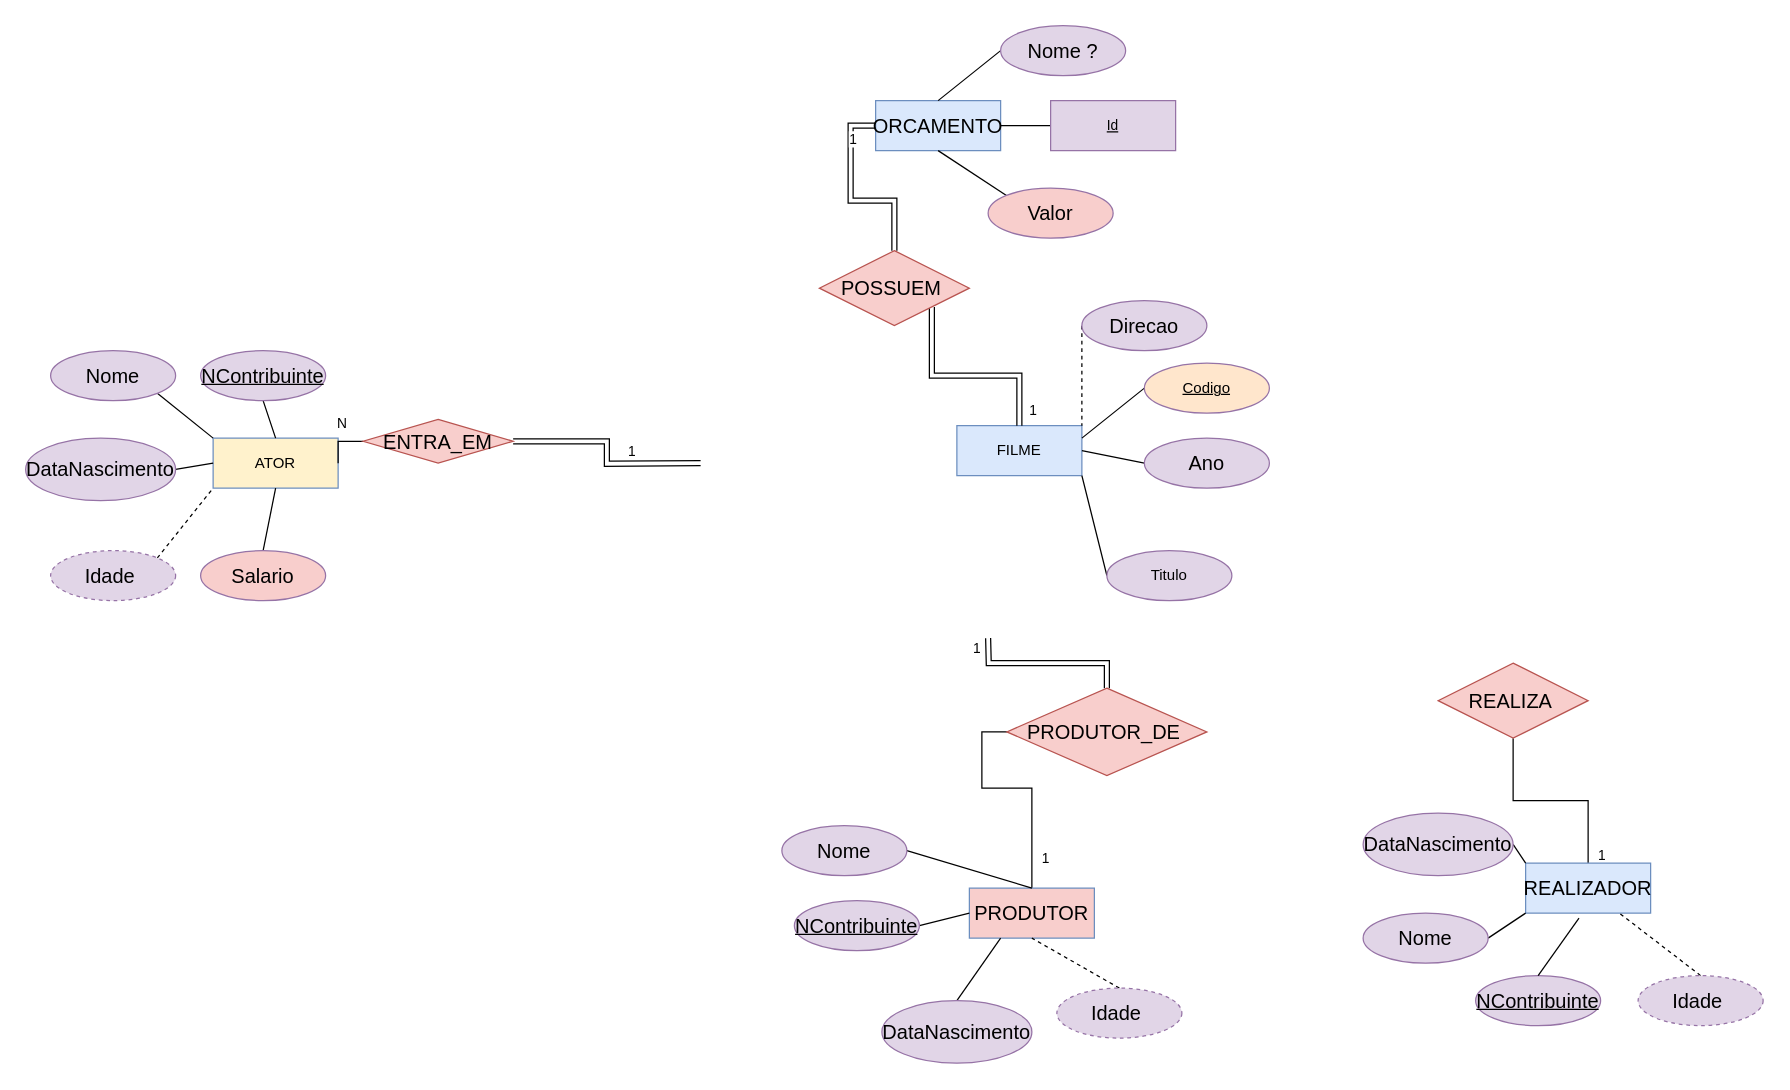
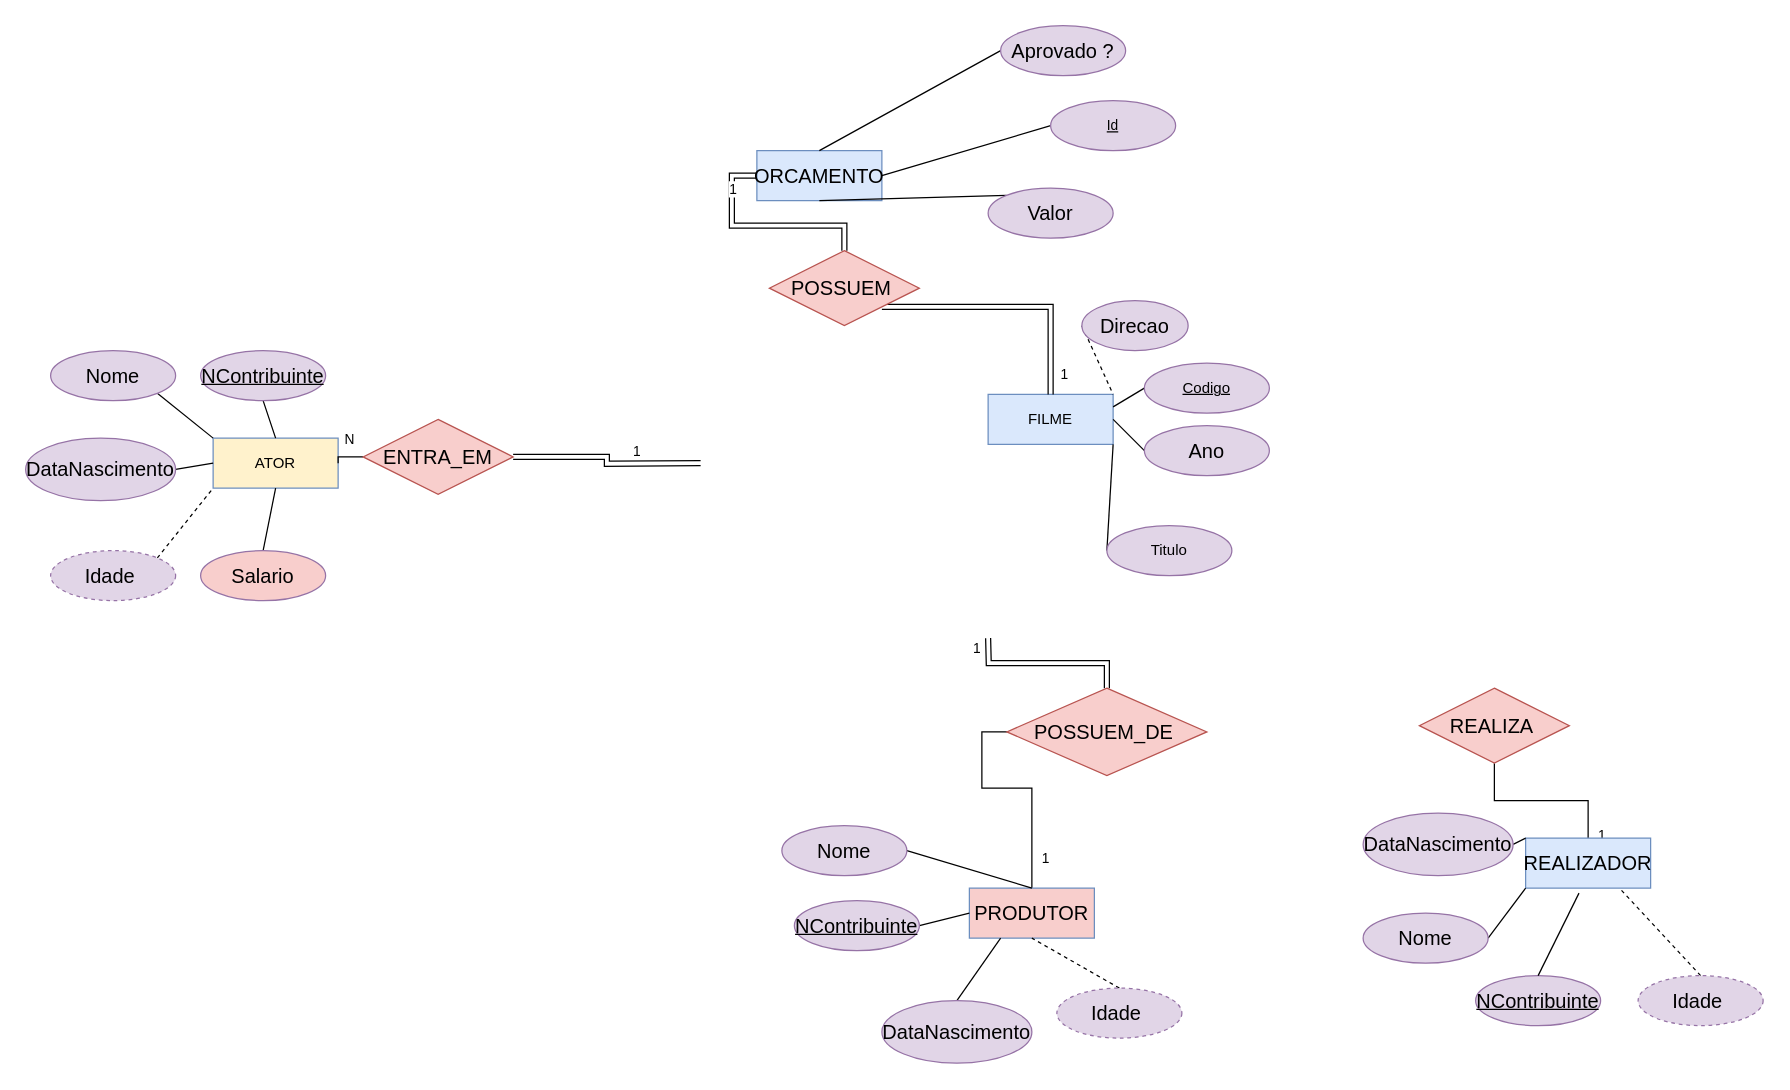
(1063, 51) -> (1063, 51)
(938, 126) -> (819, 176)
(1113, 126) -> (1113, 126)
(1051, 213) -> (1051, 213)
(894, 288) -> (844, 288)
(1144, 326) -> (1135, 326)
(1207, 388) -> (1207, 388)
(438, 441) -> (438, 457)
(1019, 451) -> (1051, 419)
(1207, 463) -> (1207, 451)
(1169, 576) -> (1169, 551)
(1513, 701) -> (1494, 726)
(1107, 732) -> (1107, 732)
(1588, 888) -> (1588, 863)
